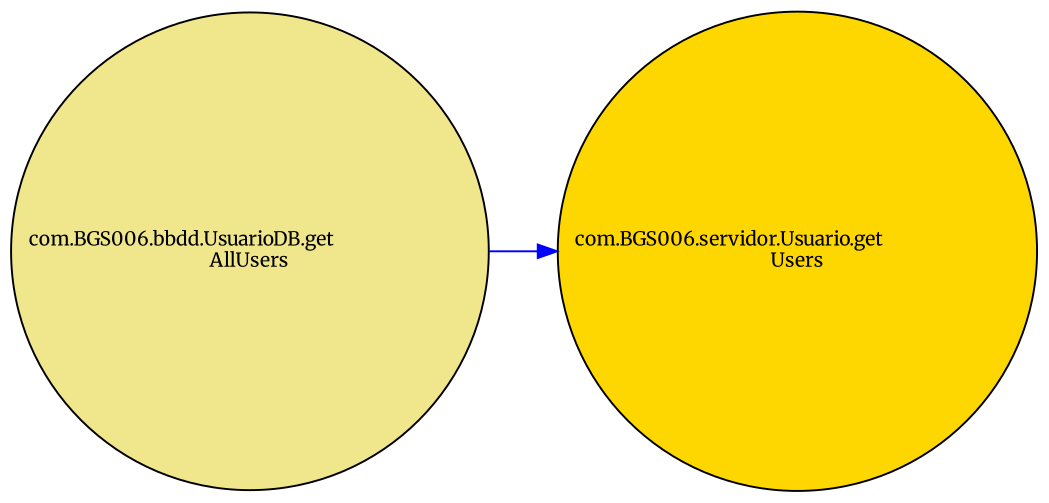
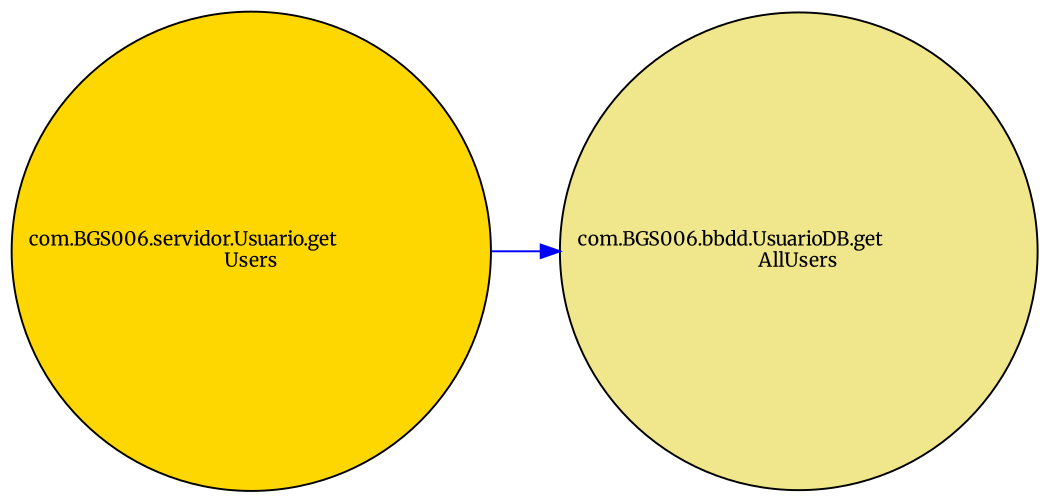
(513, 251) -> (516, 251)
